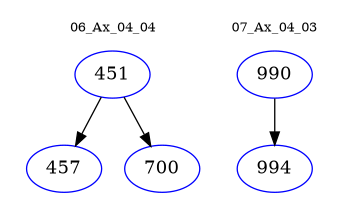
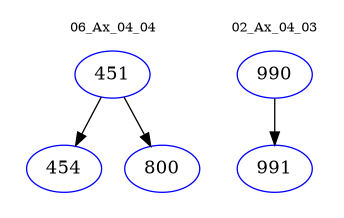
(275, 28) -> (275, 28)
(64, 169) -> (64, 169)
(162, 169) -> (162, 169)
(275, 169) -> (275, 169)
